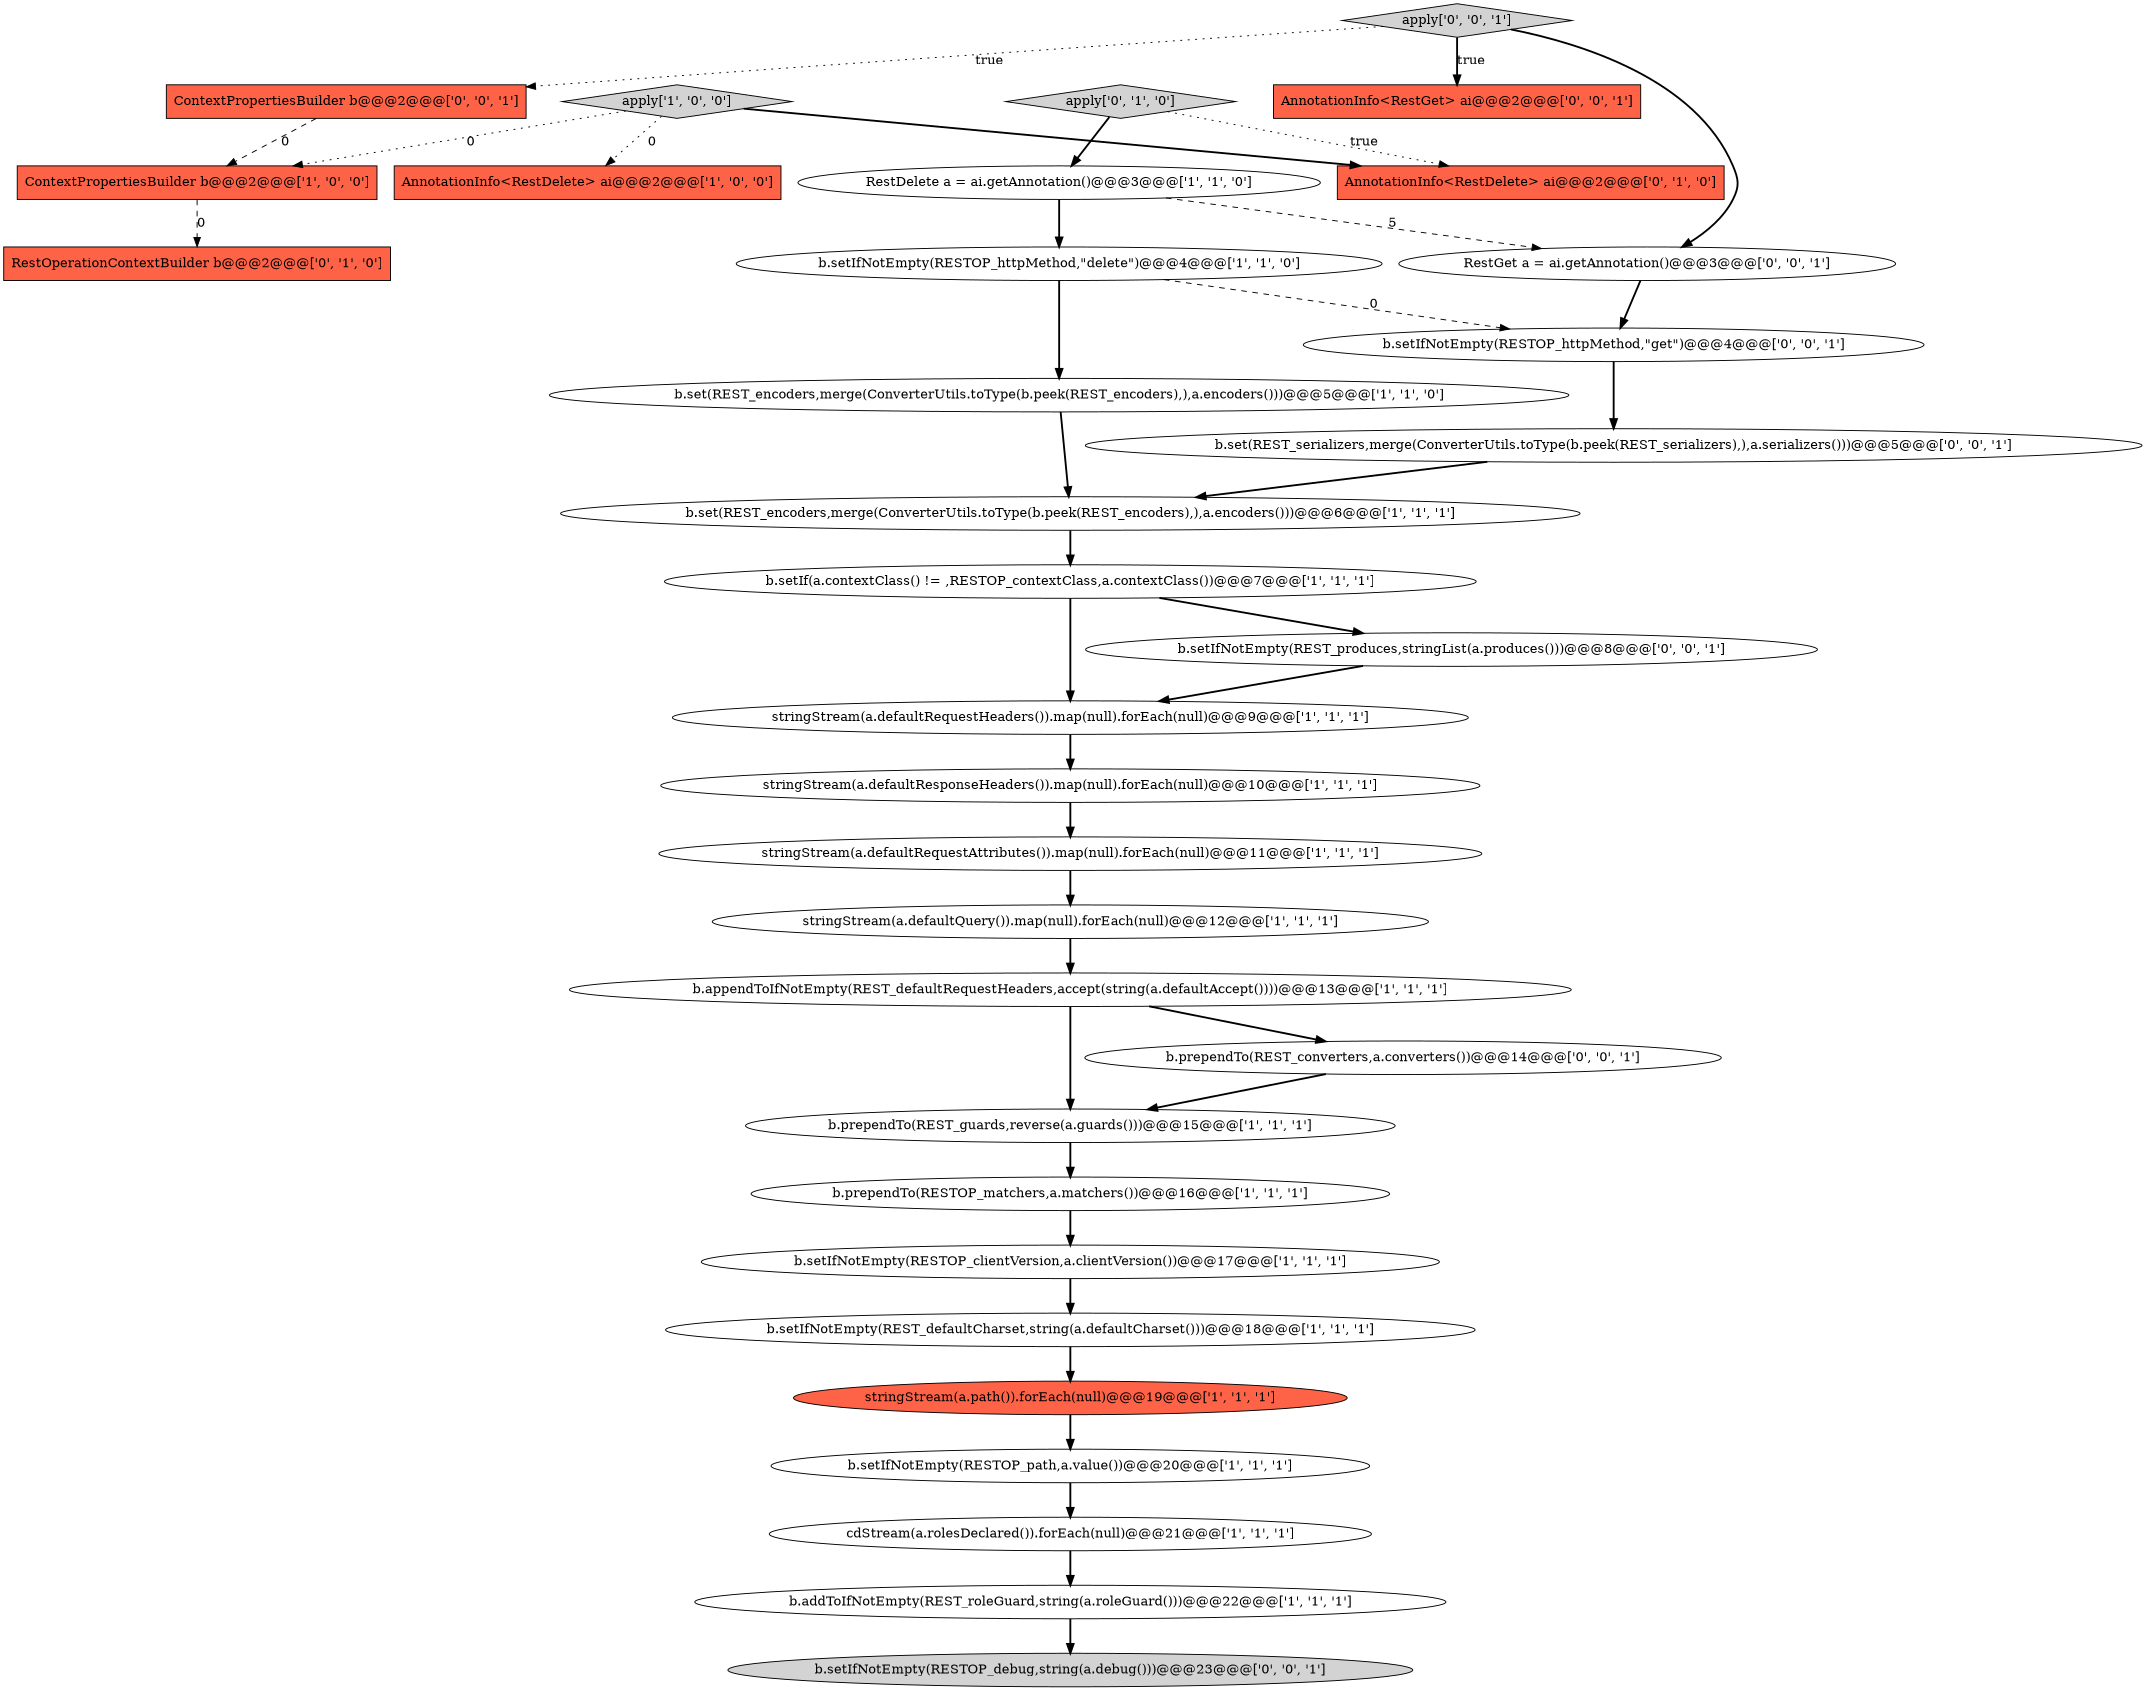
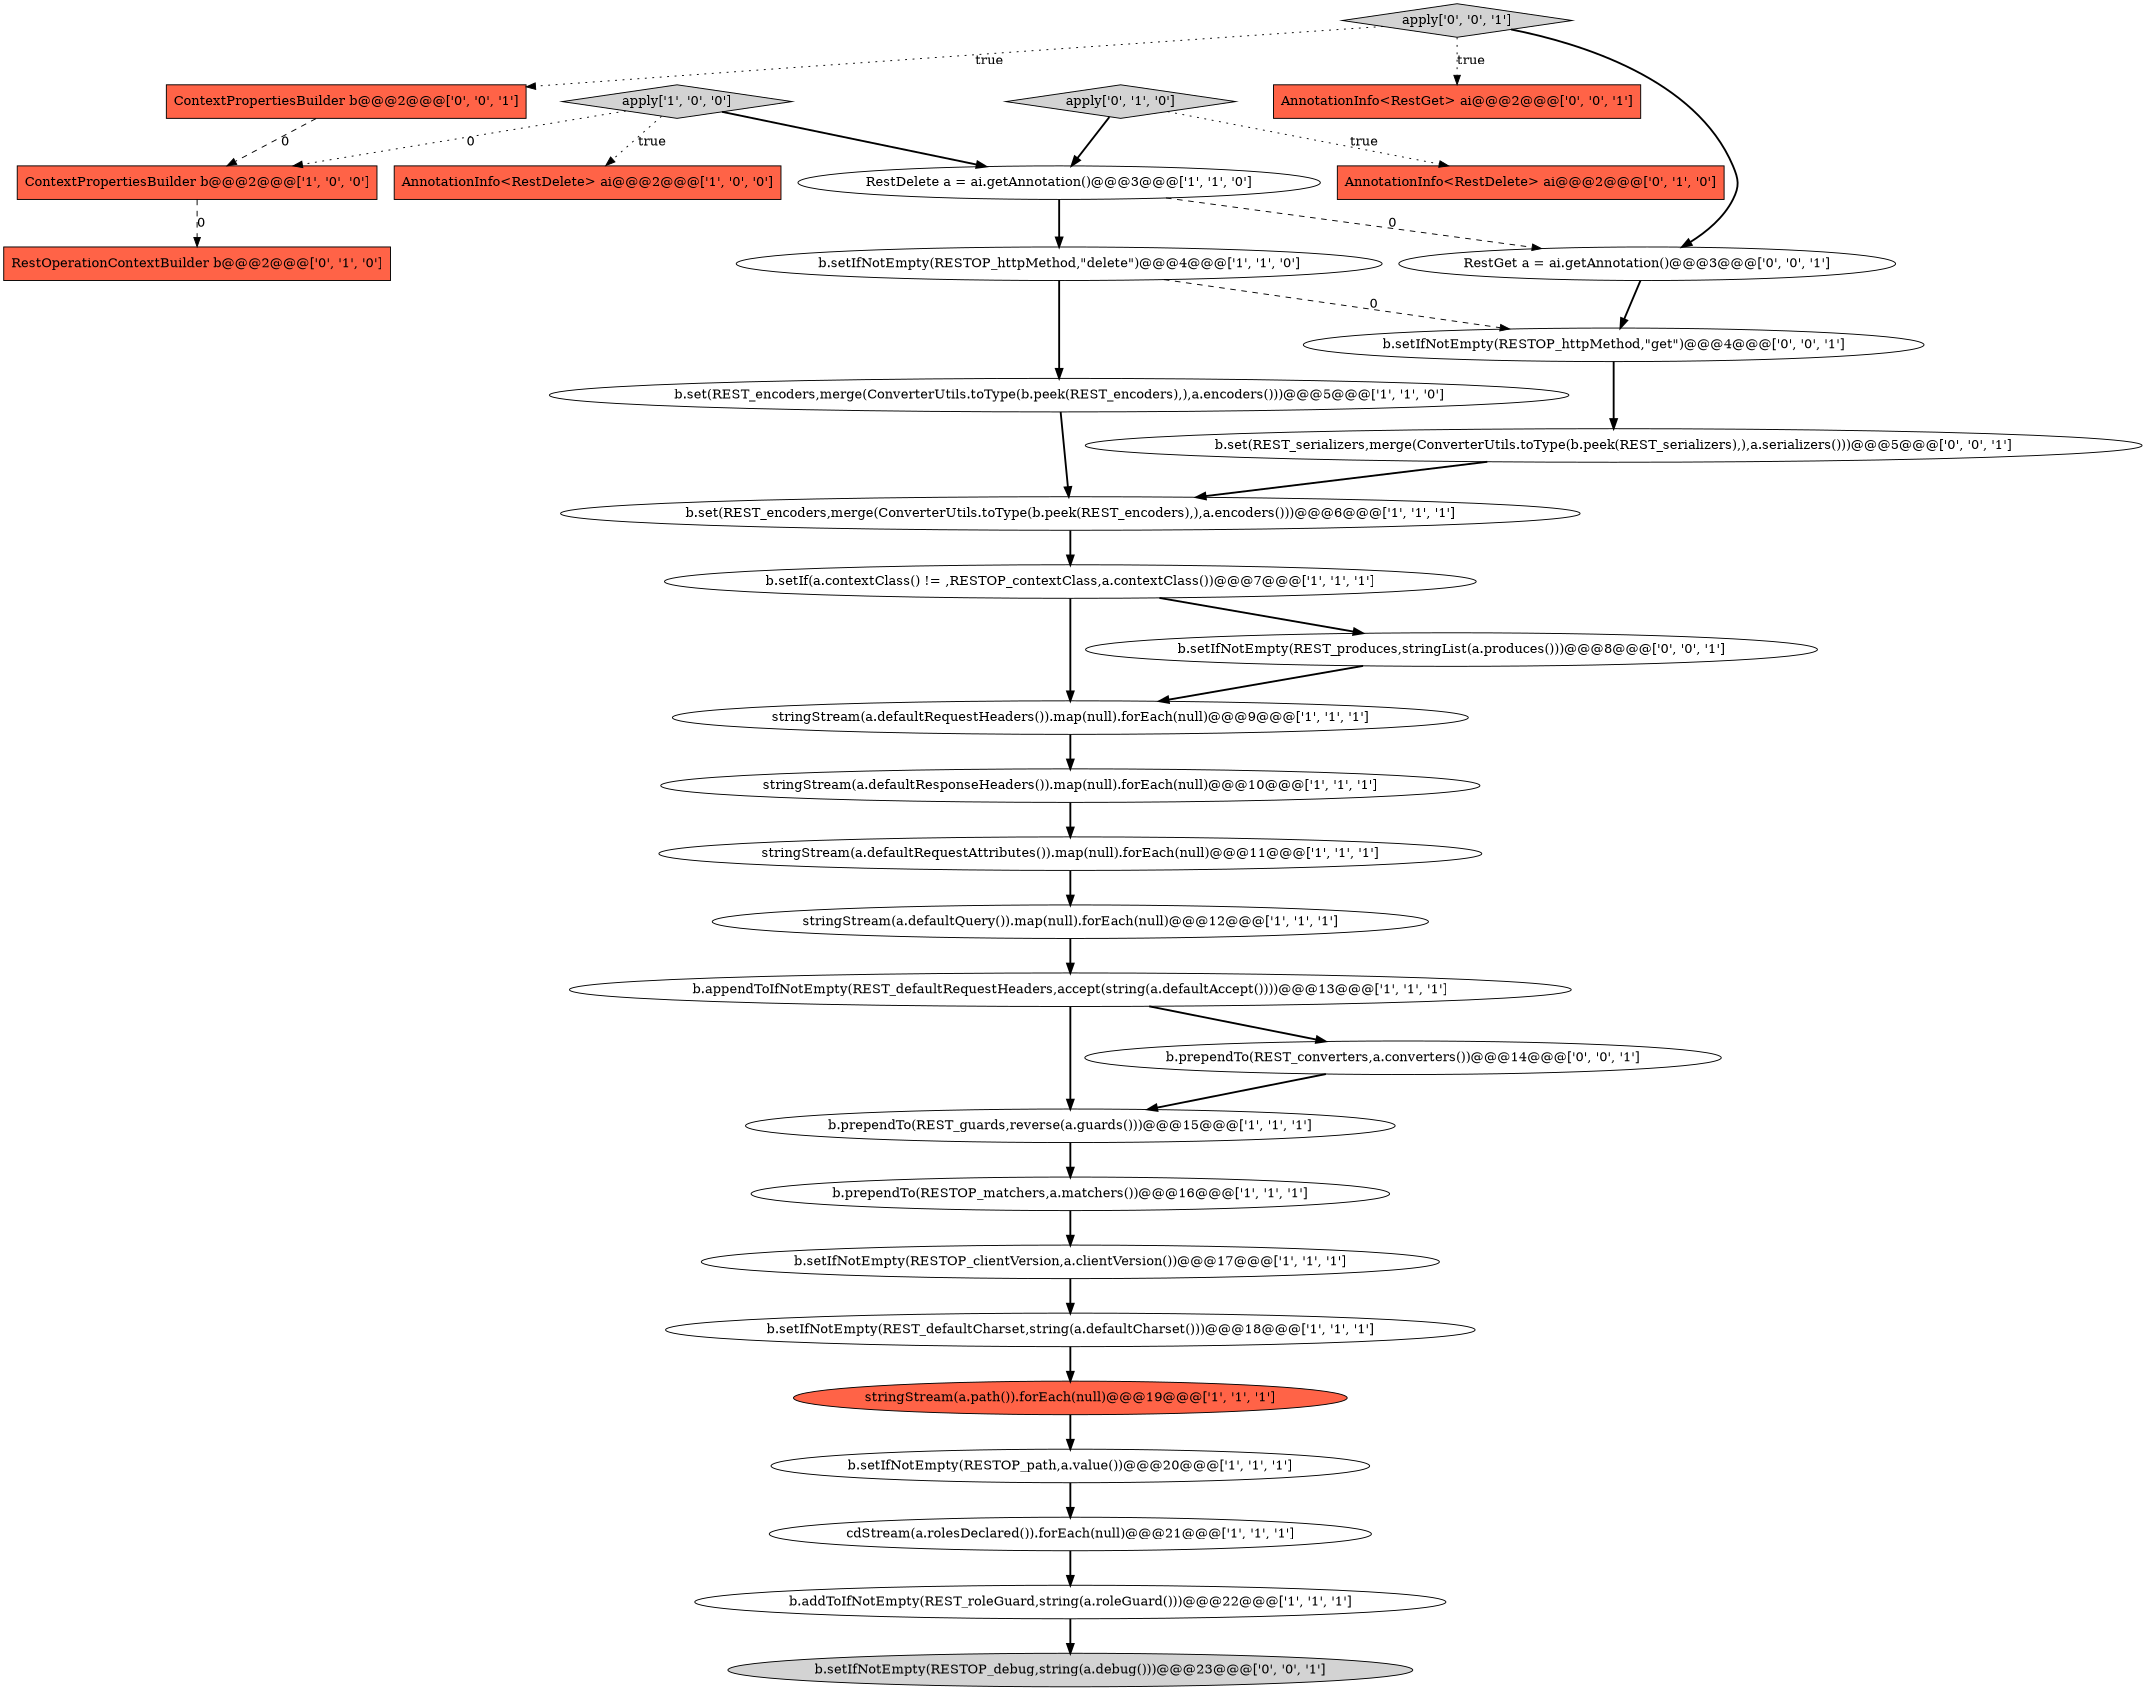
(1457, 56) -> (1457, 56)
(1047, 137) -> (849, 138)
(652, 142) -> (652, 142)
(1393, 223) -> (1393, 223)
